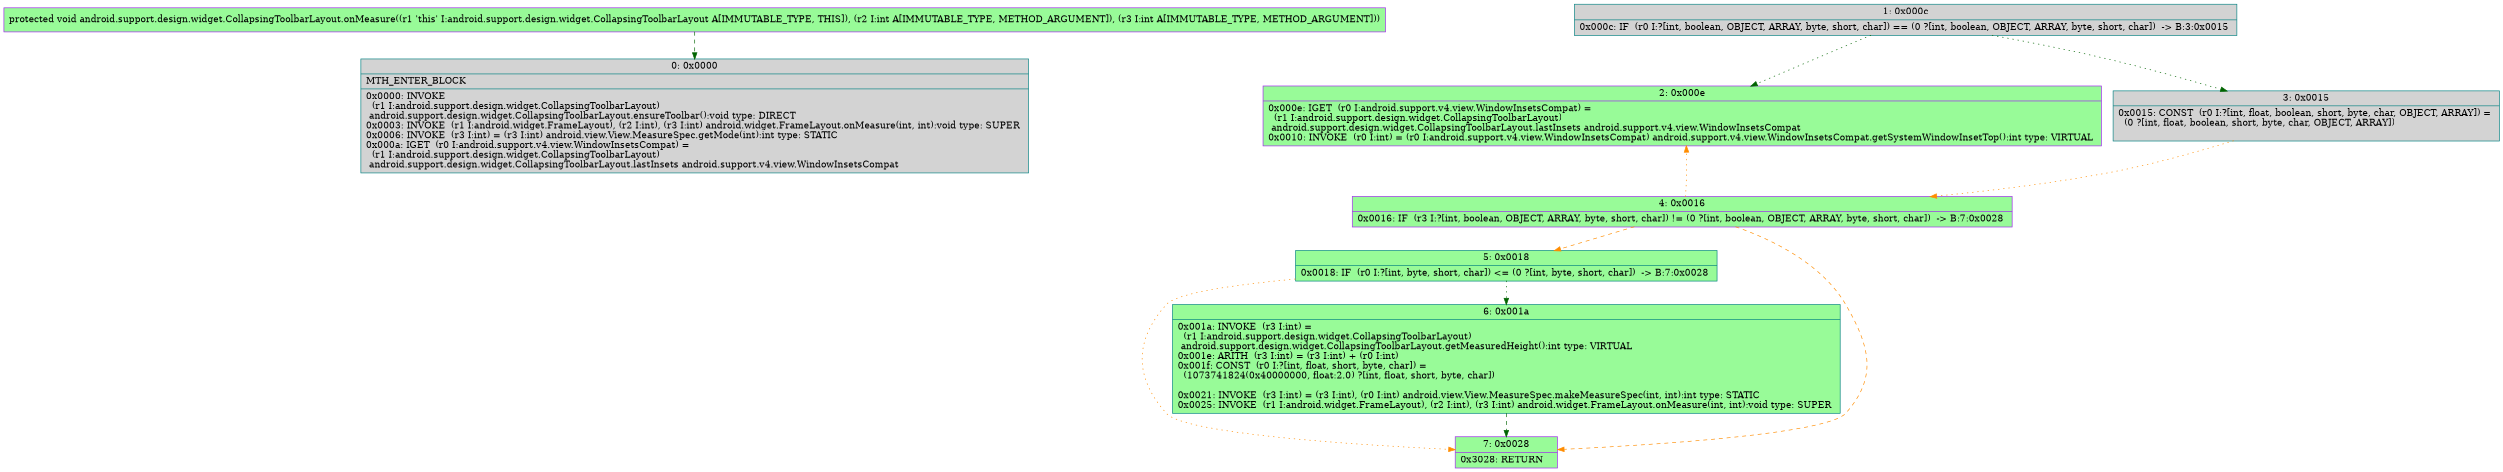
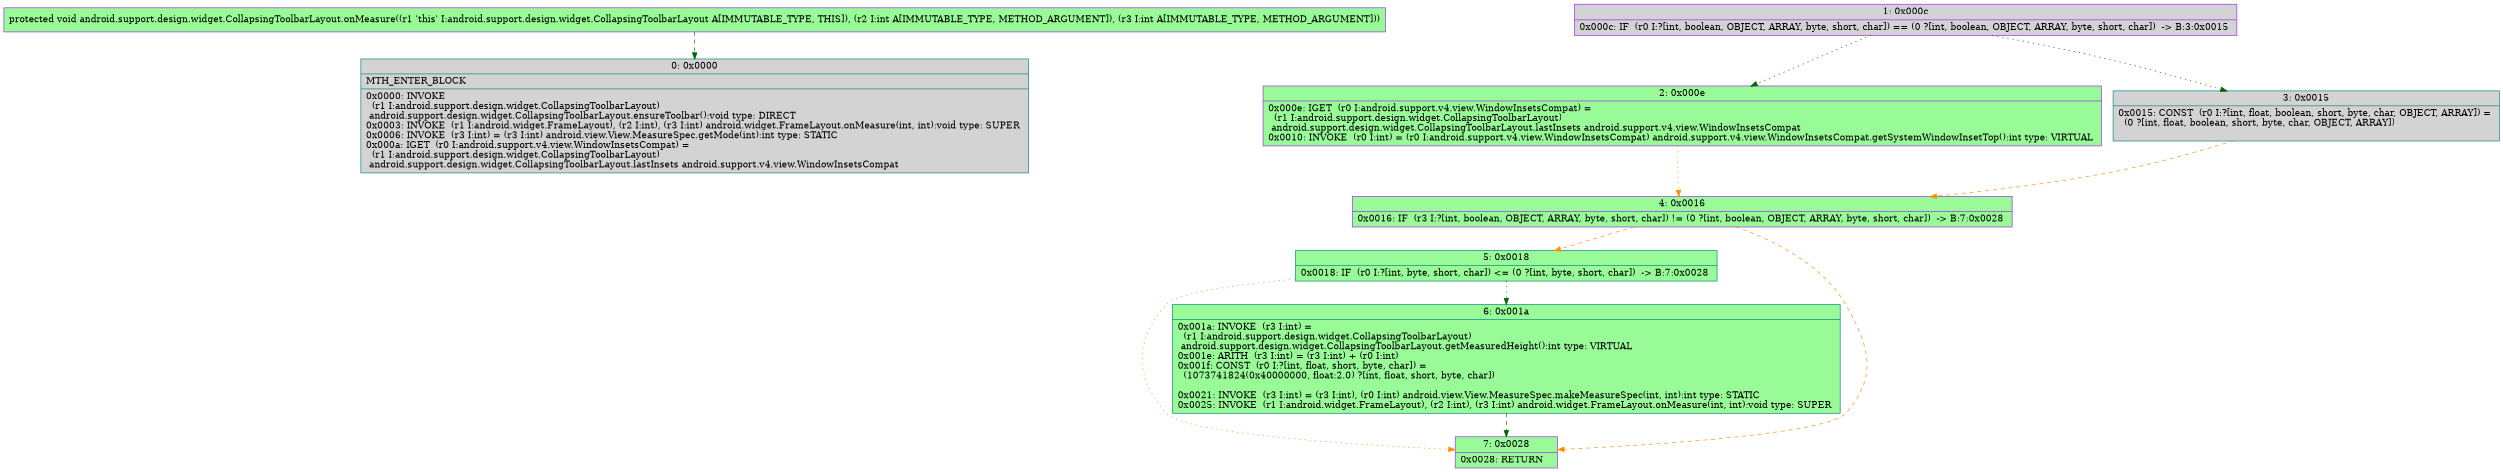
(1906, 20) -> (1906, 20)
(1687, 175) -> (1678, 168)
(2087, 177) -> (2087, 177)
(1506, 460) -> (1506, 460)
